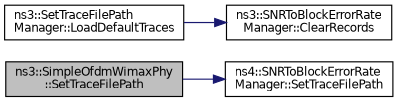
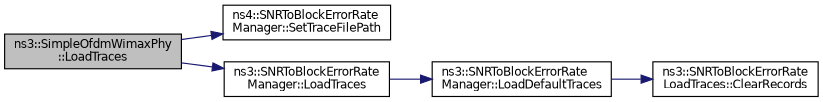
(94, 23) -> (522, 79)
(309, 23) -> (736, 79)
(94, 79) -> (93, 51)
none -> (307, 79)
